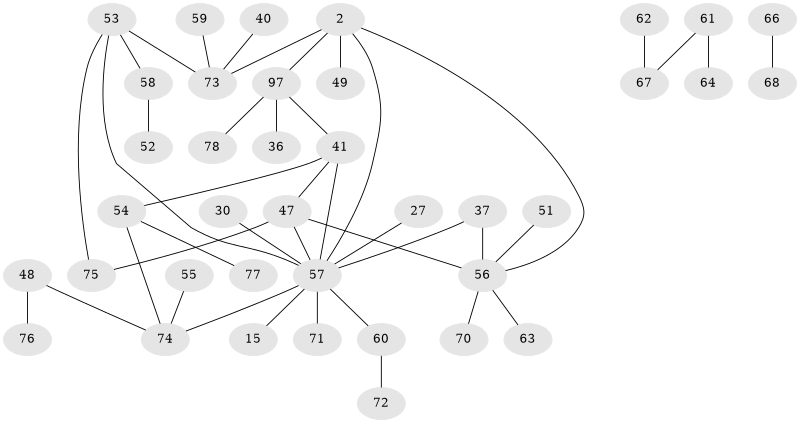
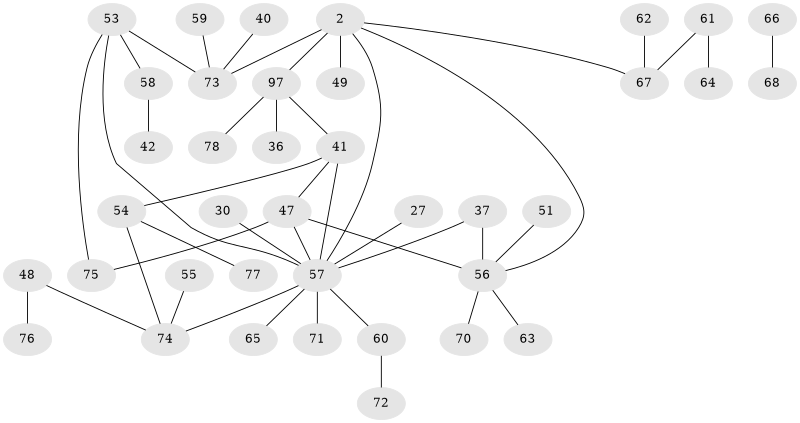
none -> (496, 42)
(148, 148) -> (148, 148)
(253, 340) -> (253, 340)
